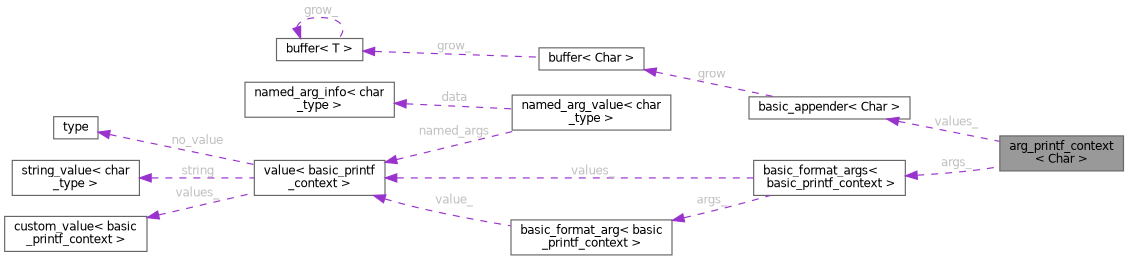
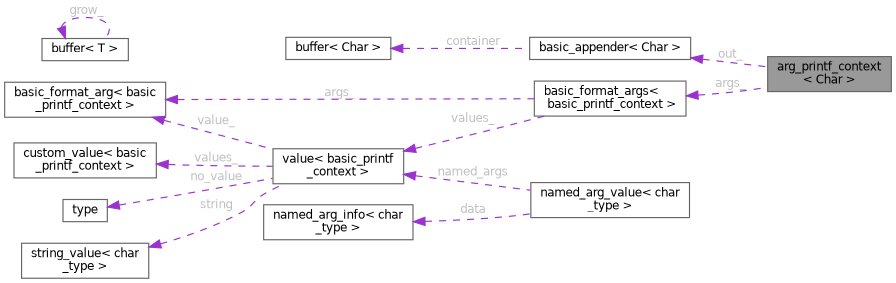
(457, 54) -> none
(710, 75) -> (471, 42)
(955, 123) -> (729, 55)
(447, 214) -> (218, 135)
